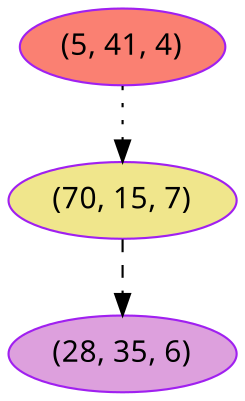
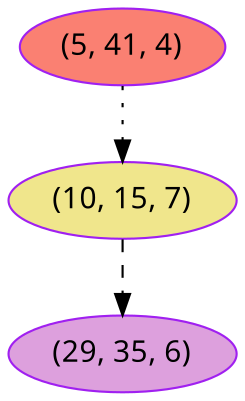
(123, 200) -> (123, 200)
(123, 354) -> (123, 354)
